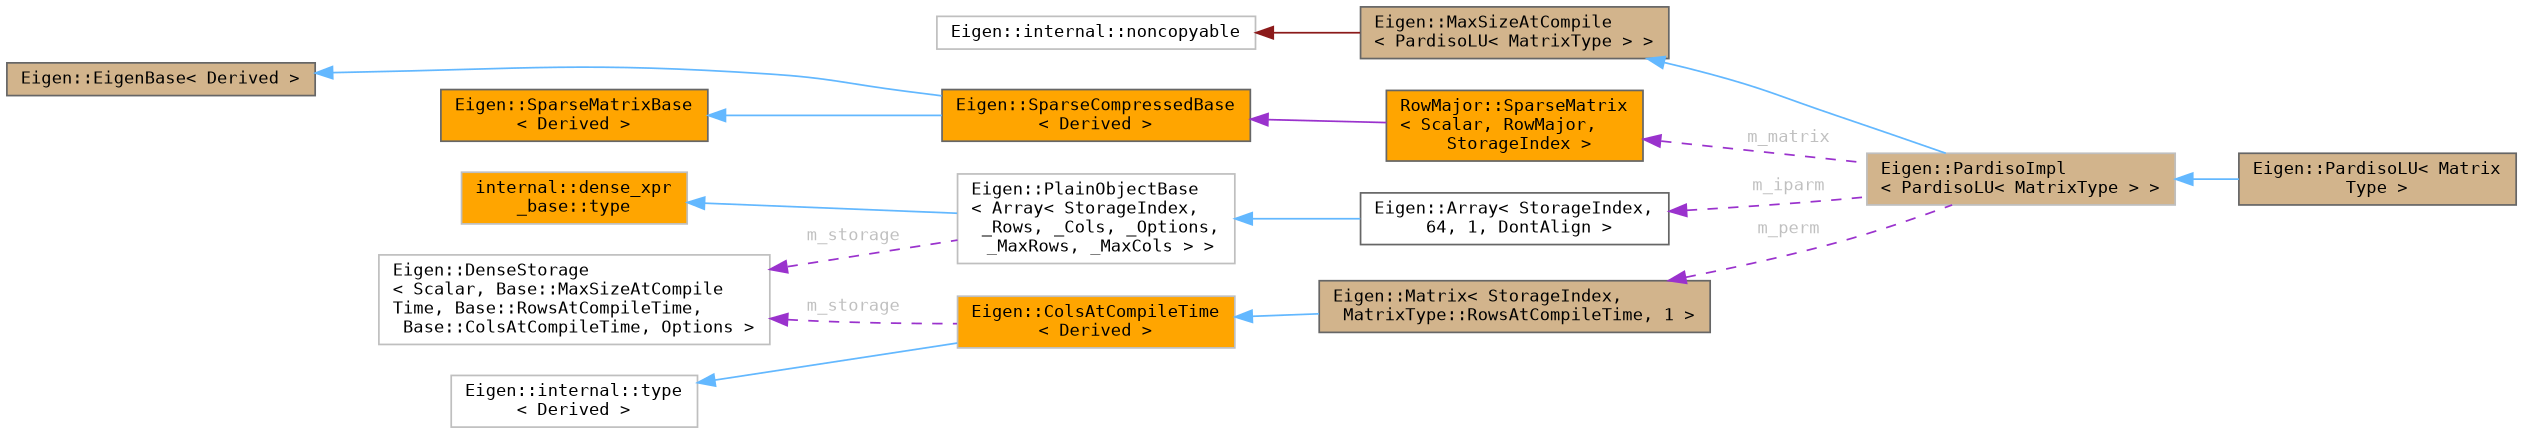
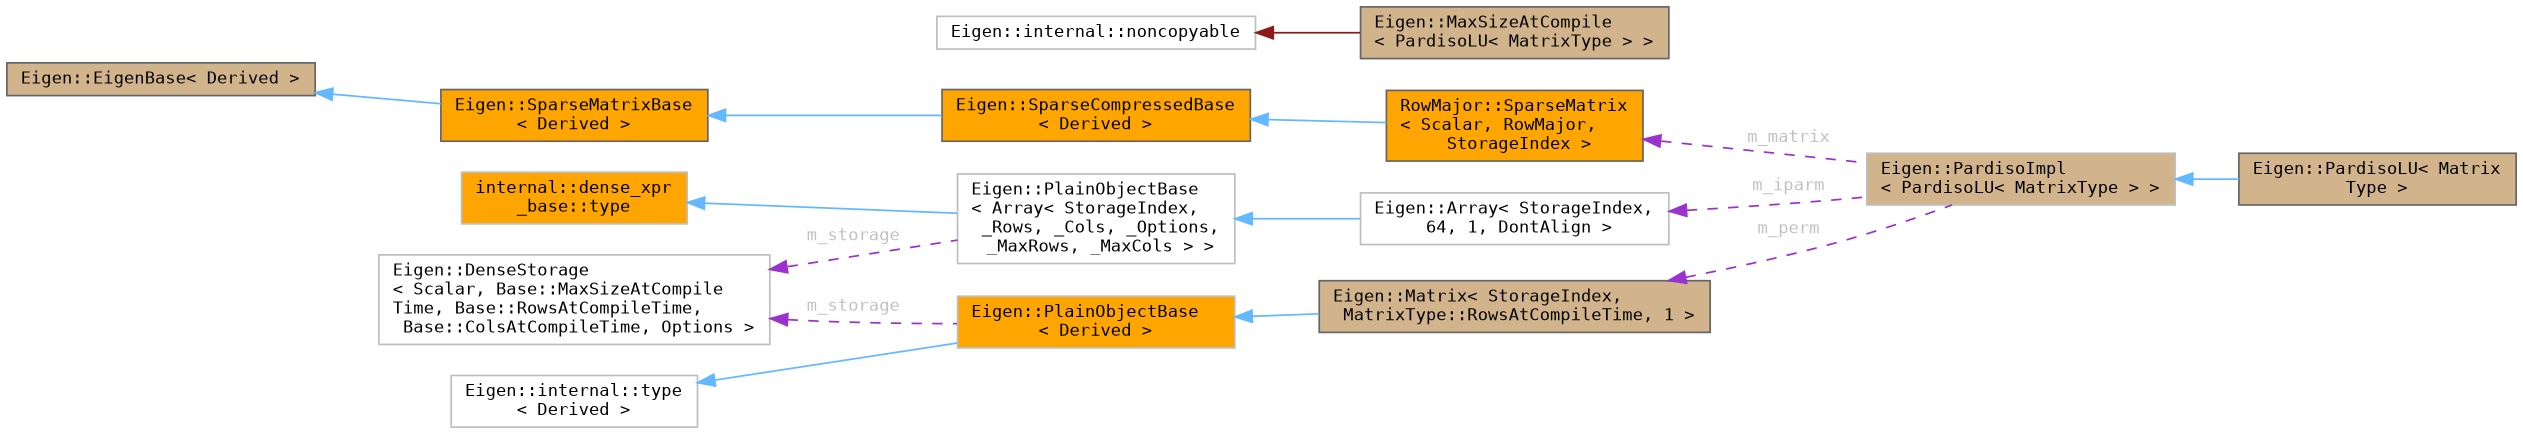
(638, 68) -> (387, 99)
(1806, 105) -> none
(1327, 121) -> (1327, 121)
(1515, 219) -> (1515, 219)
(1096, 322) -> (1096, 322)
